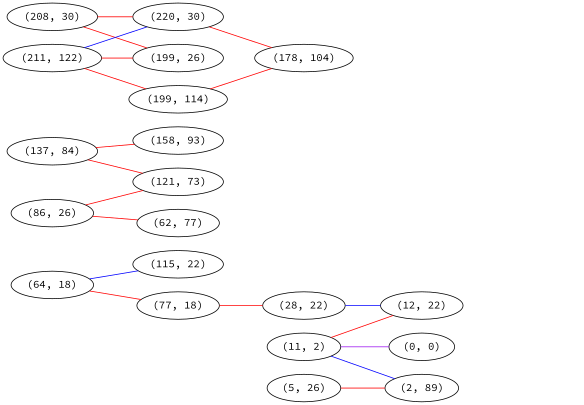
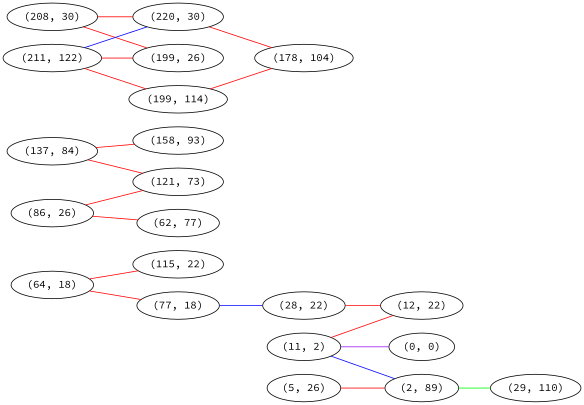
(114, 275) -> (114, 275)
(241, 306) -> (241, 306)
(363, 306) -> (363, 306)
none -> (536, 388)
